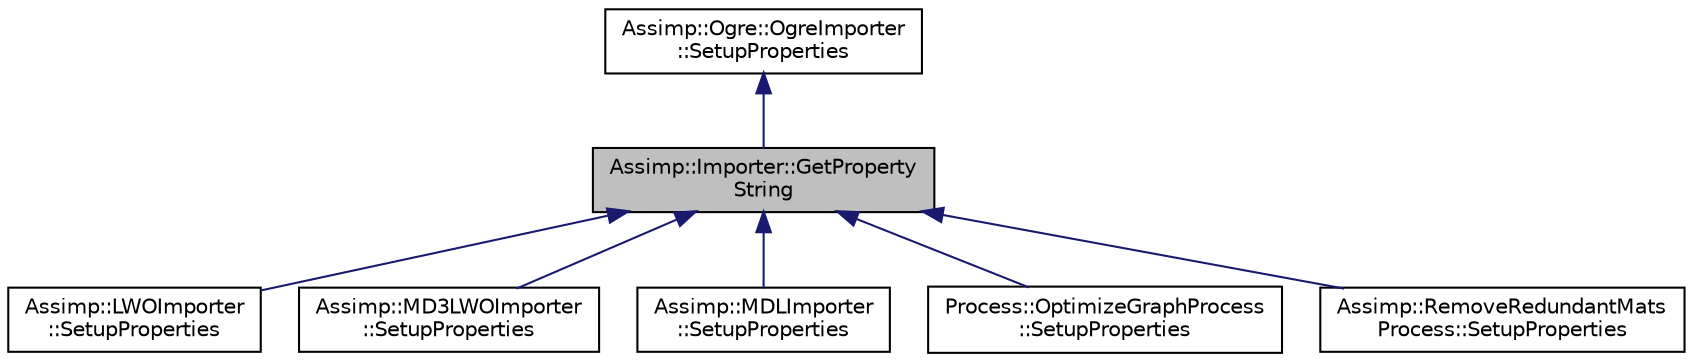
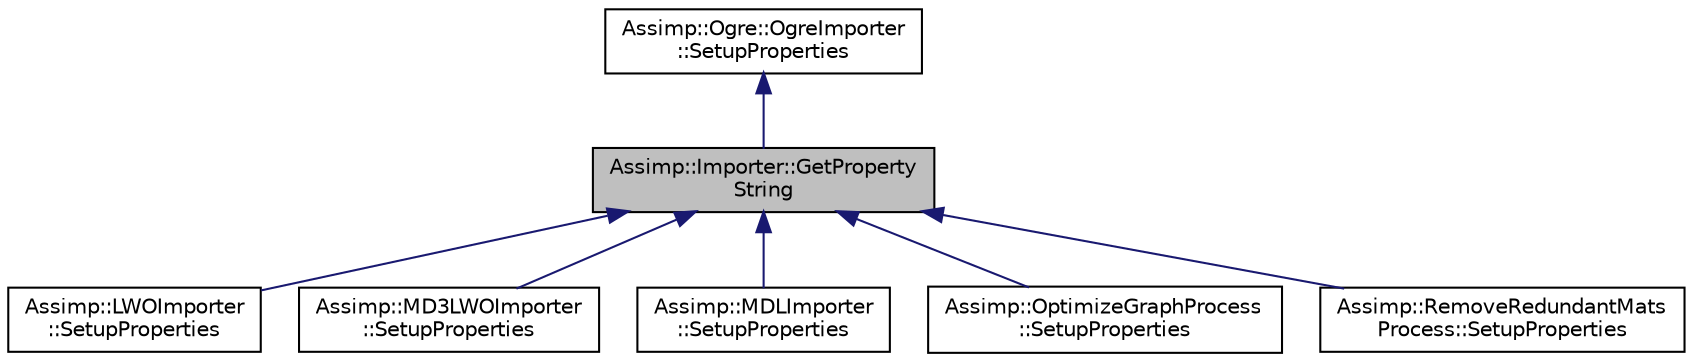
(1105, 320) -> (1105, 320)
